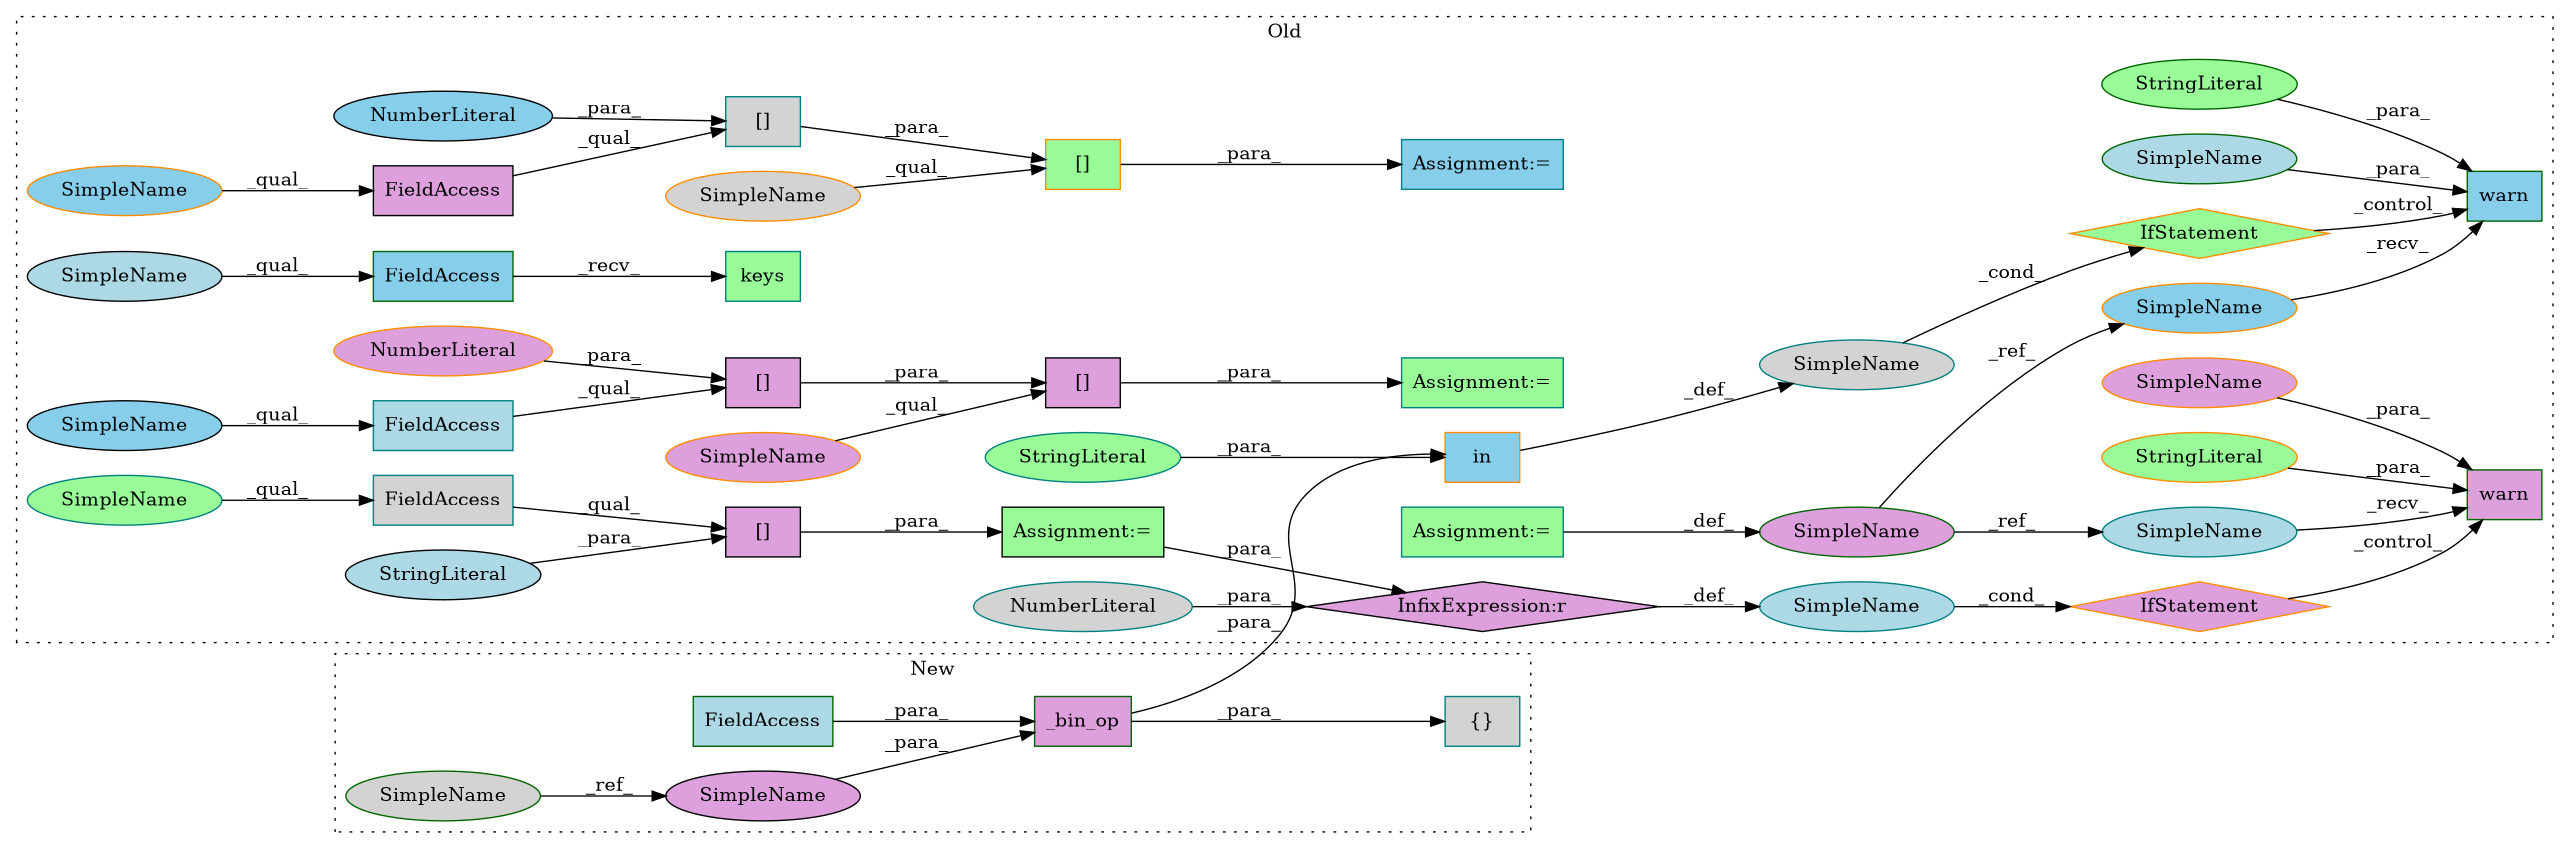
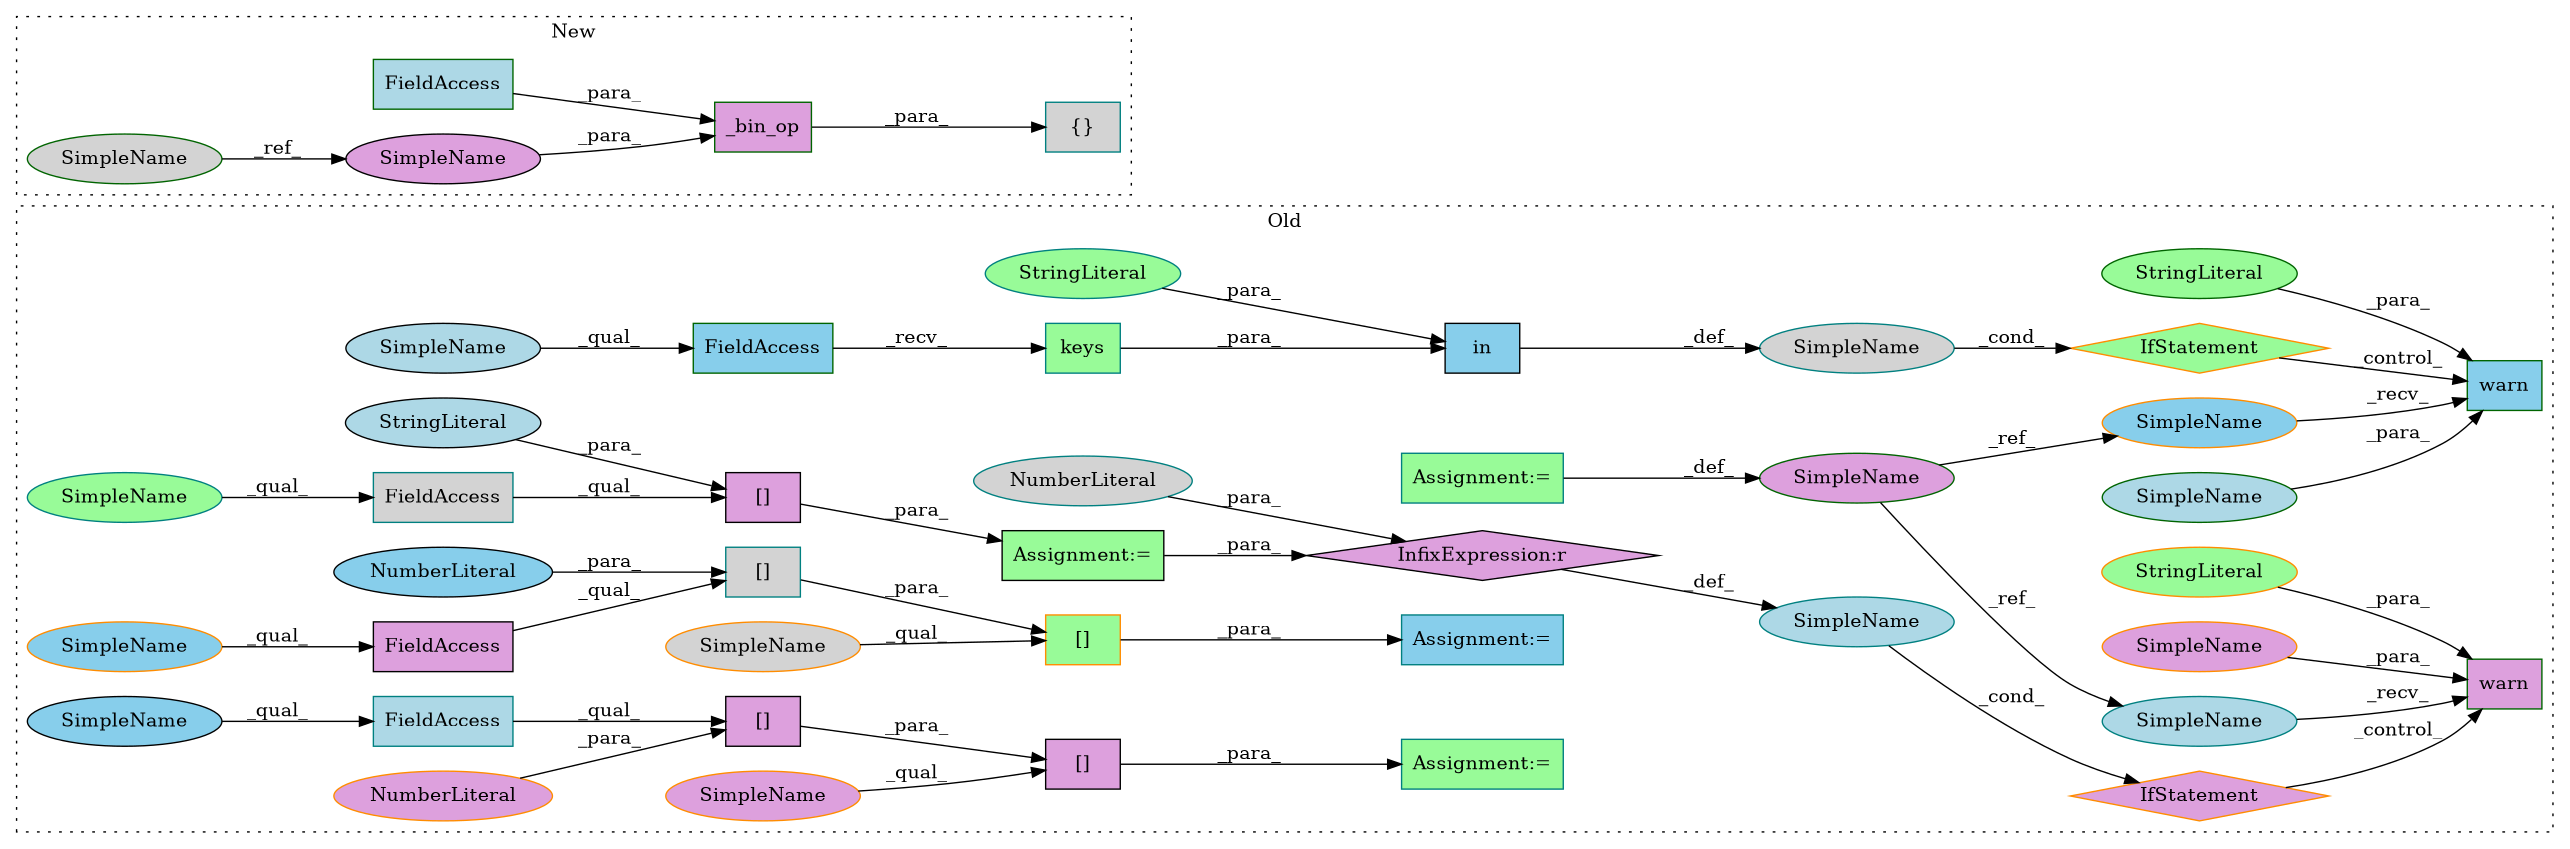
(1482, 457) -> (1482, 348)
(1294, 582) -> (1276, 348)
